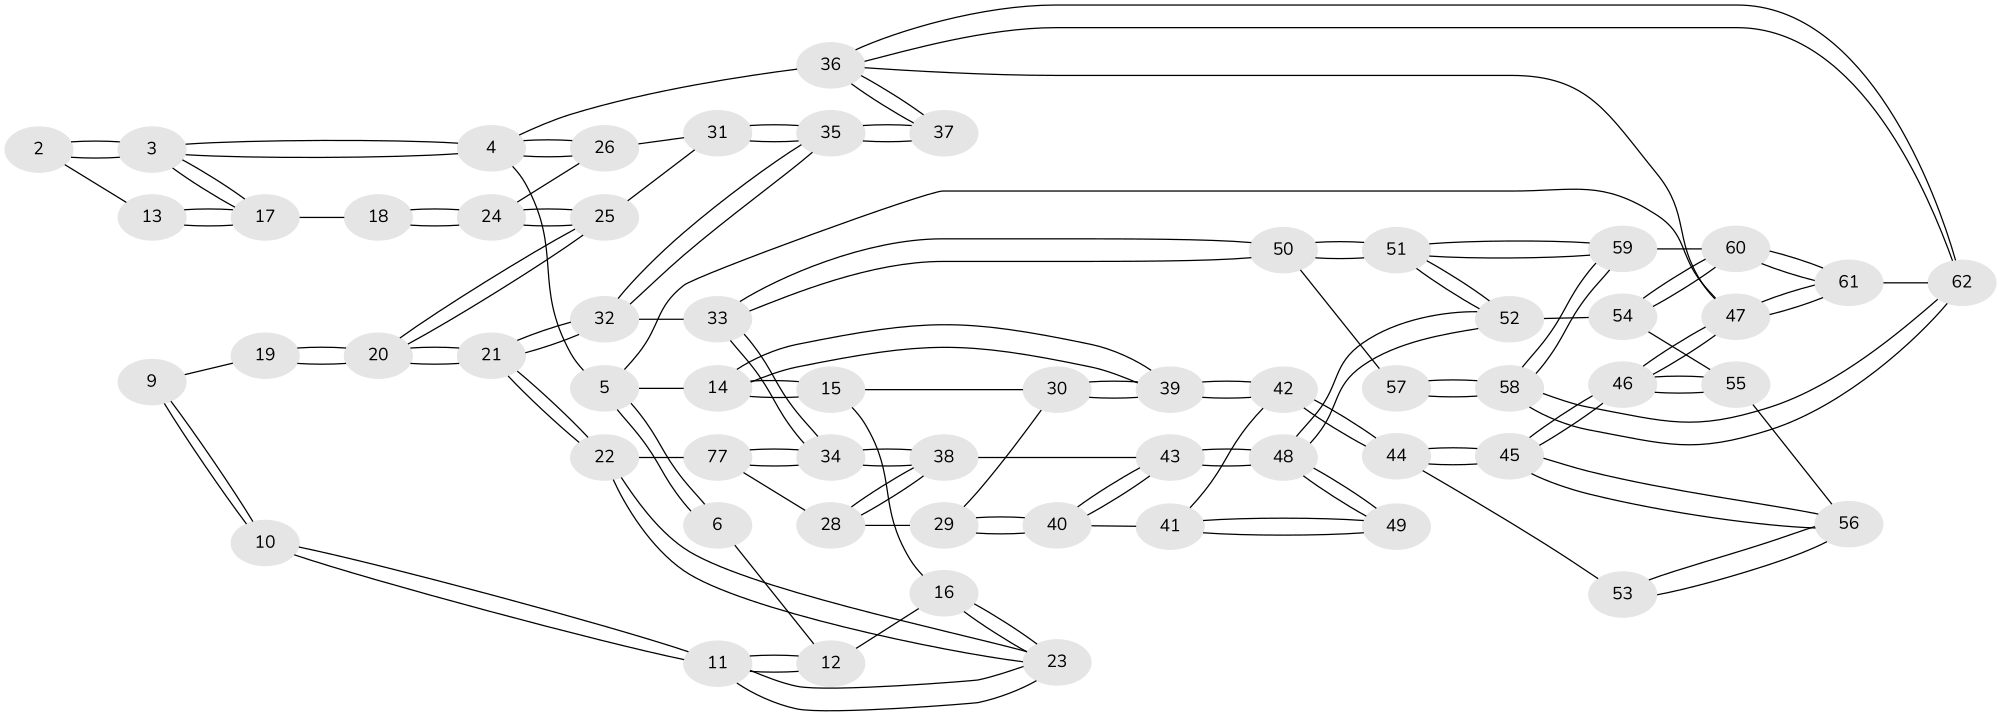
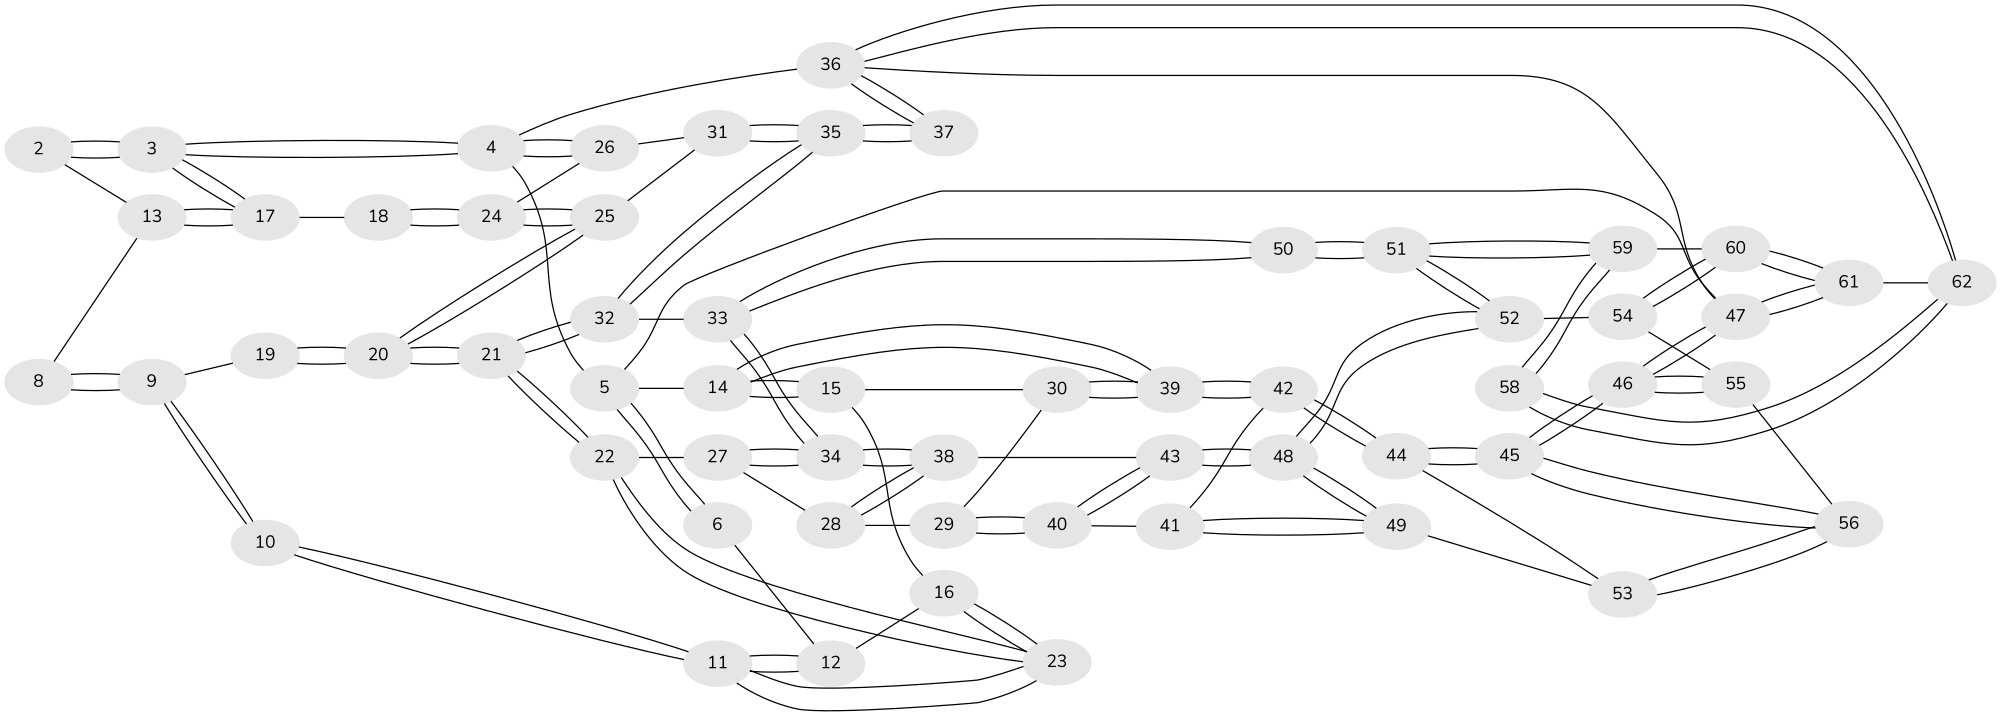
none -> (39, 382)
(1396, 388) -> none
(718, 458) -> (718, 458)
none -> (1510, 561)
